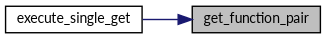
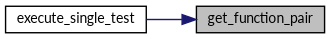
(74, 20) -> (76, 20)
